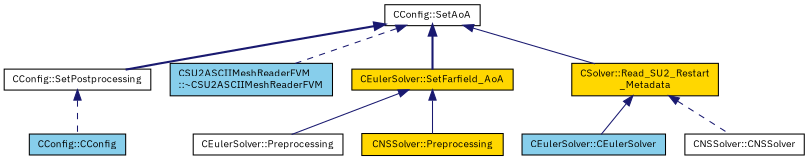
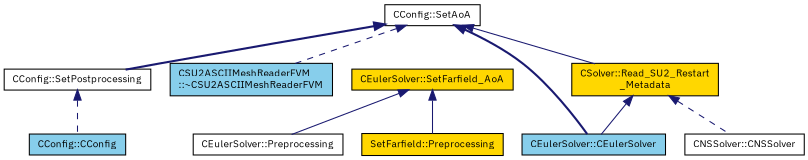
(433, 53) -> (534, 73)
(433, 145) -> (433, 145)
